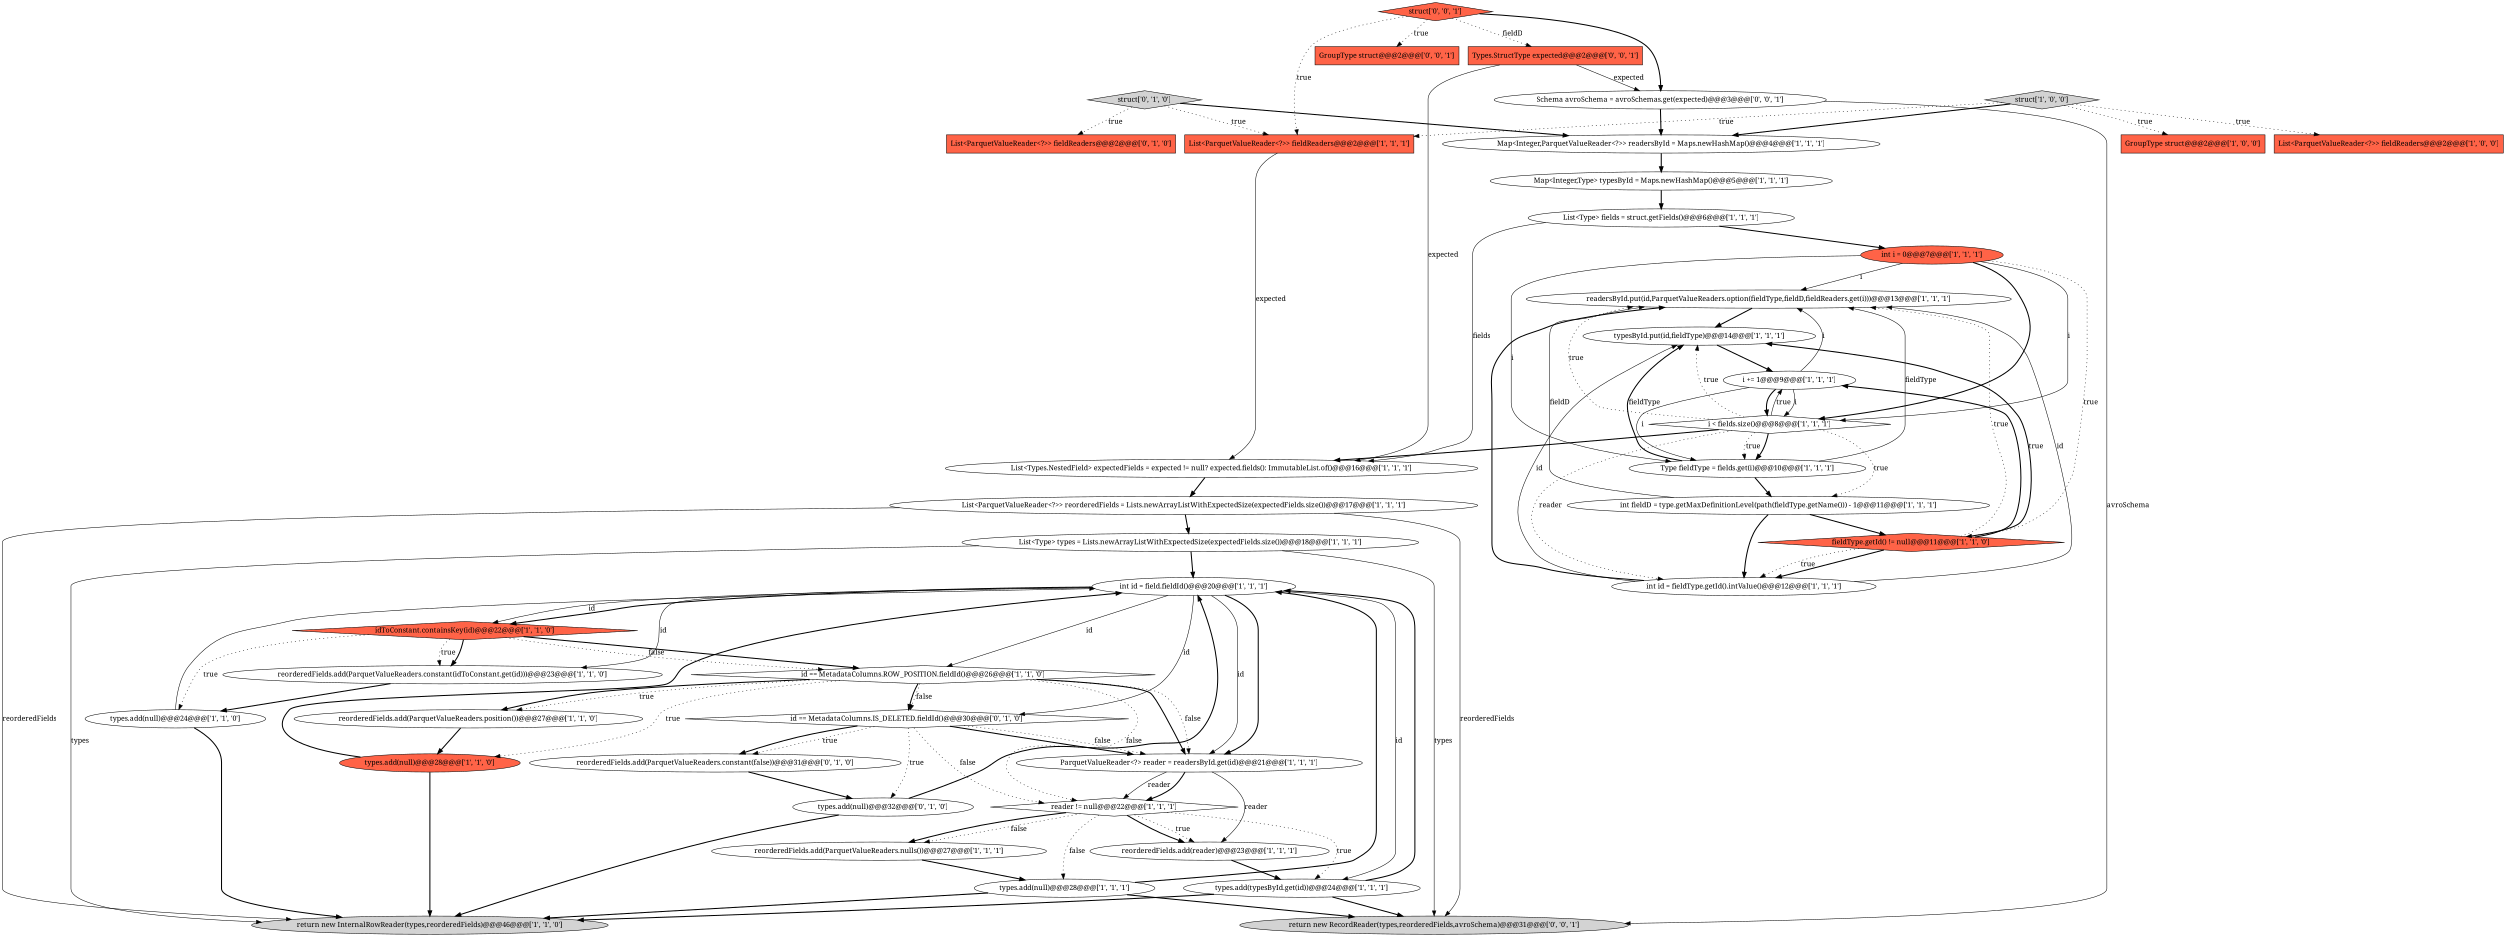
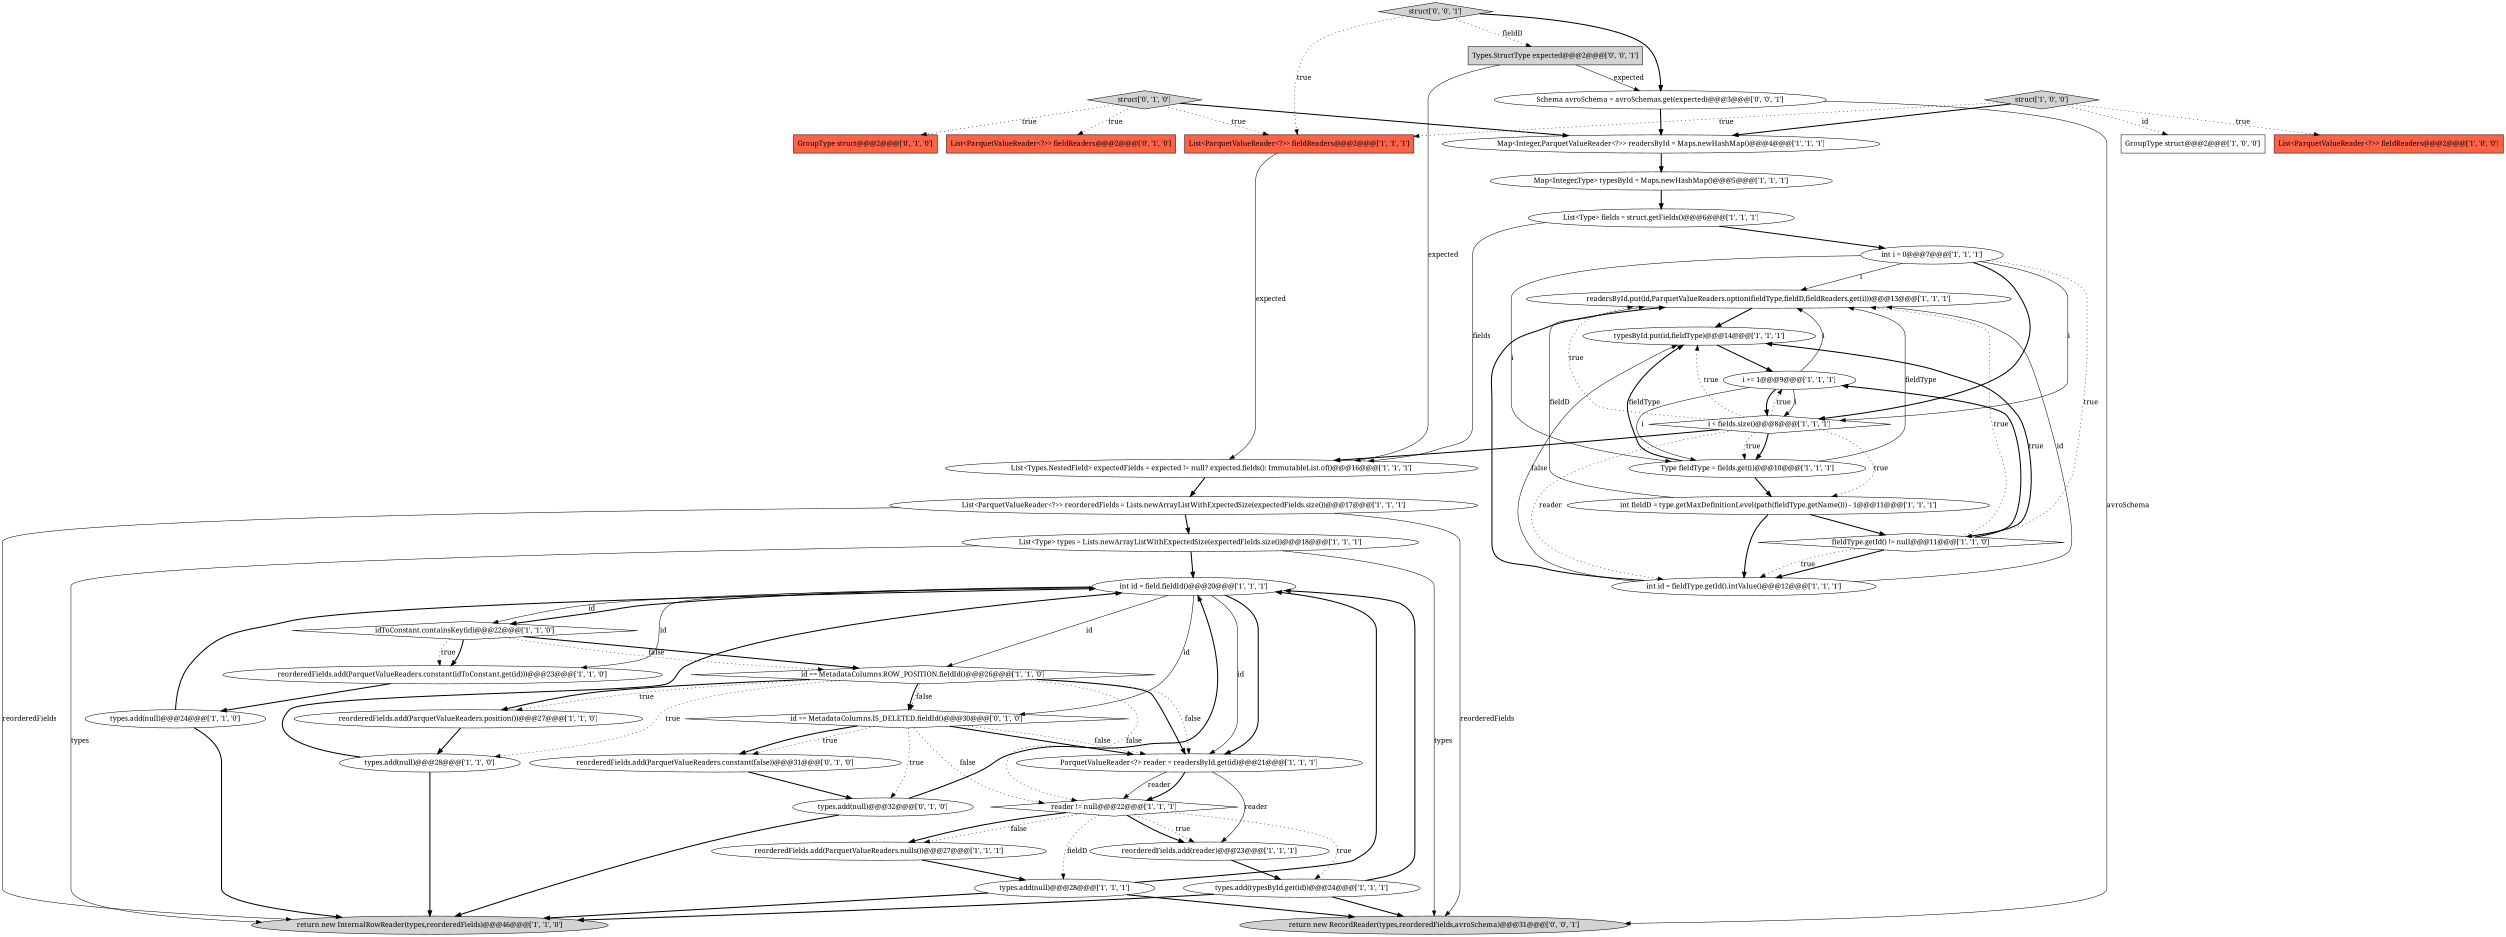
(1436, 12) -> (1436, 12)
(1387, 56) -> none
(1555, 56) -> (1555, 56)
(2145, 122) -> (2145, 122)
none -> (865, 144)
(2193, 144) -> (2193, 144)
(1932, 255) -> (1932, 255)
(1774, 404) -> (1774, 404)
(1539, 468) -> (1539, 468)
(1911, 542) -> (1911, 542)
(585, 602) -> (585, 602)
(465, 631) -> (465, 631)
(262, 647) -> none
(1396, 703) -> none
(430, 763) -> (430, 763)
(1077, 851) -> (1077, 851)
